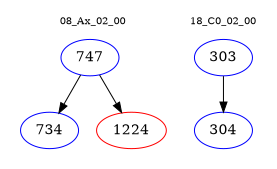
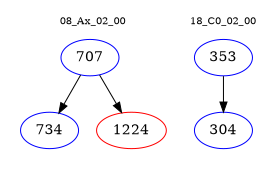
(90, 58) -> (90, 58)
(223, 58) -> (223, 58)
